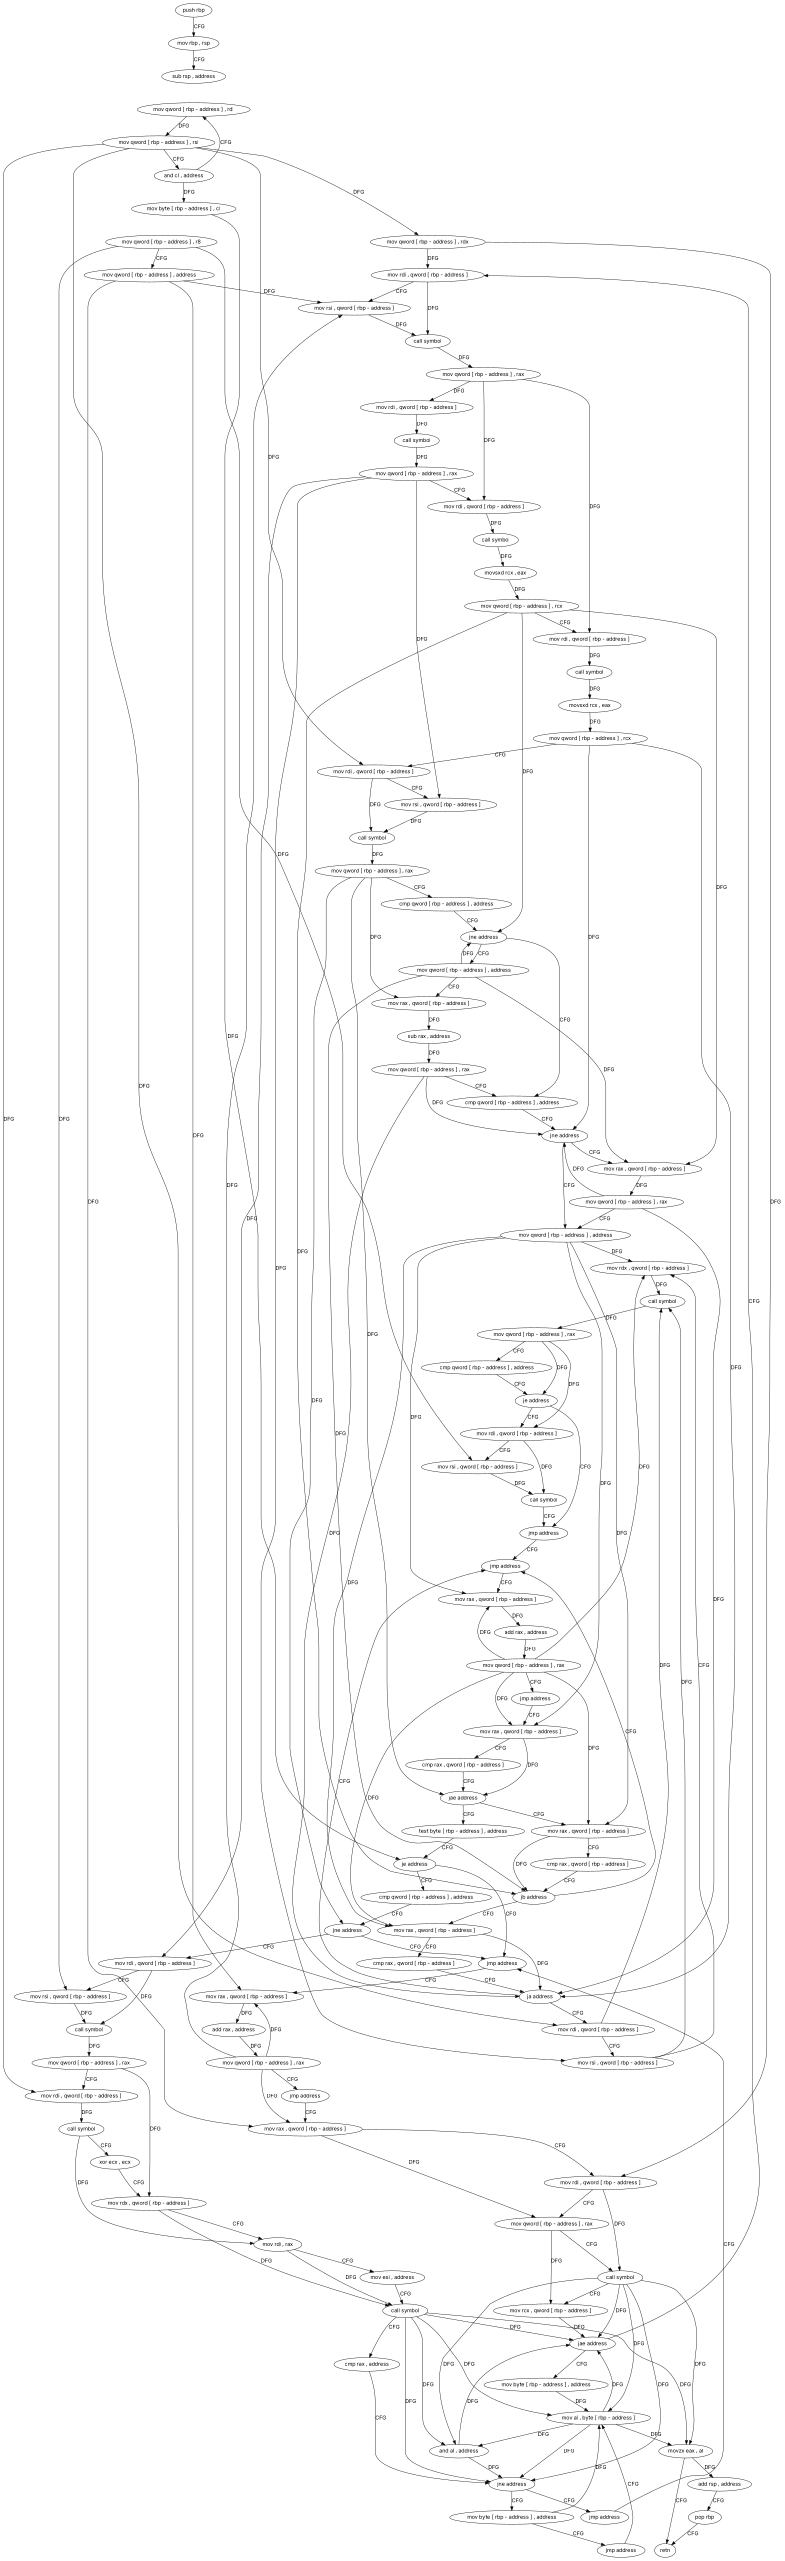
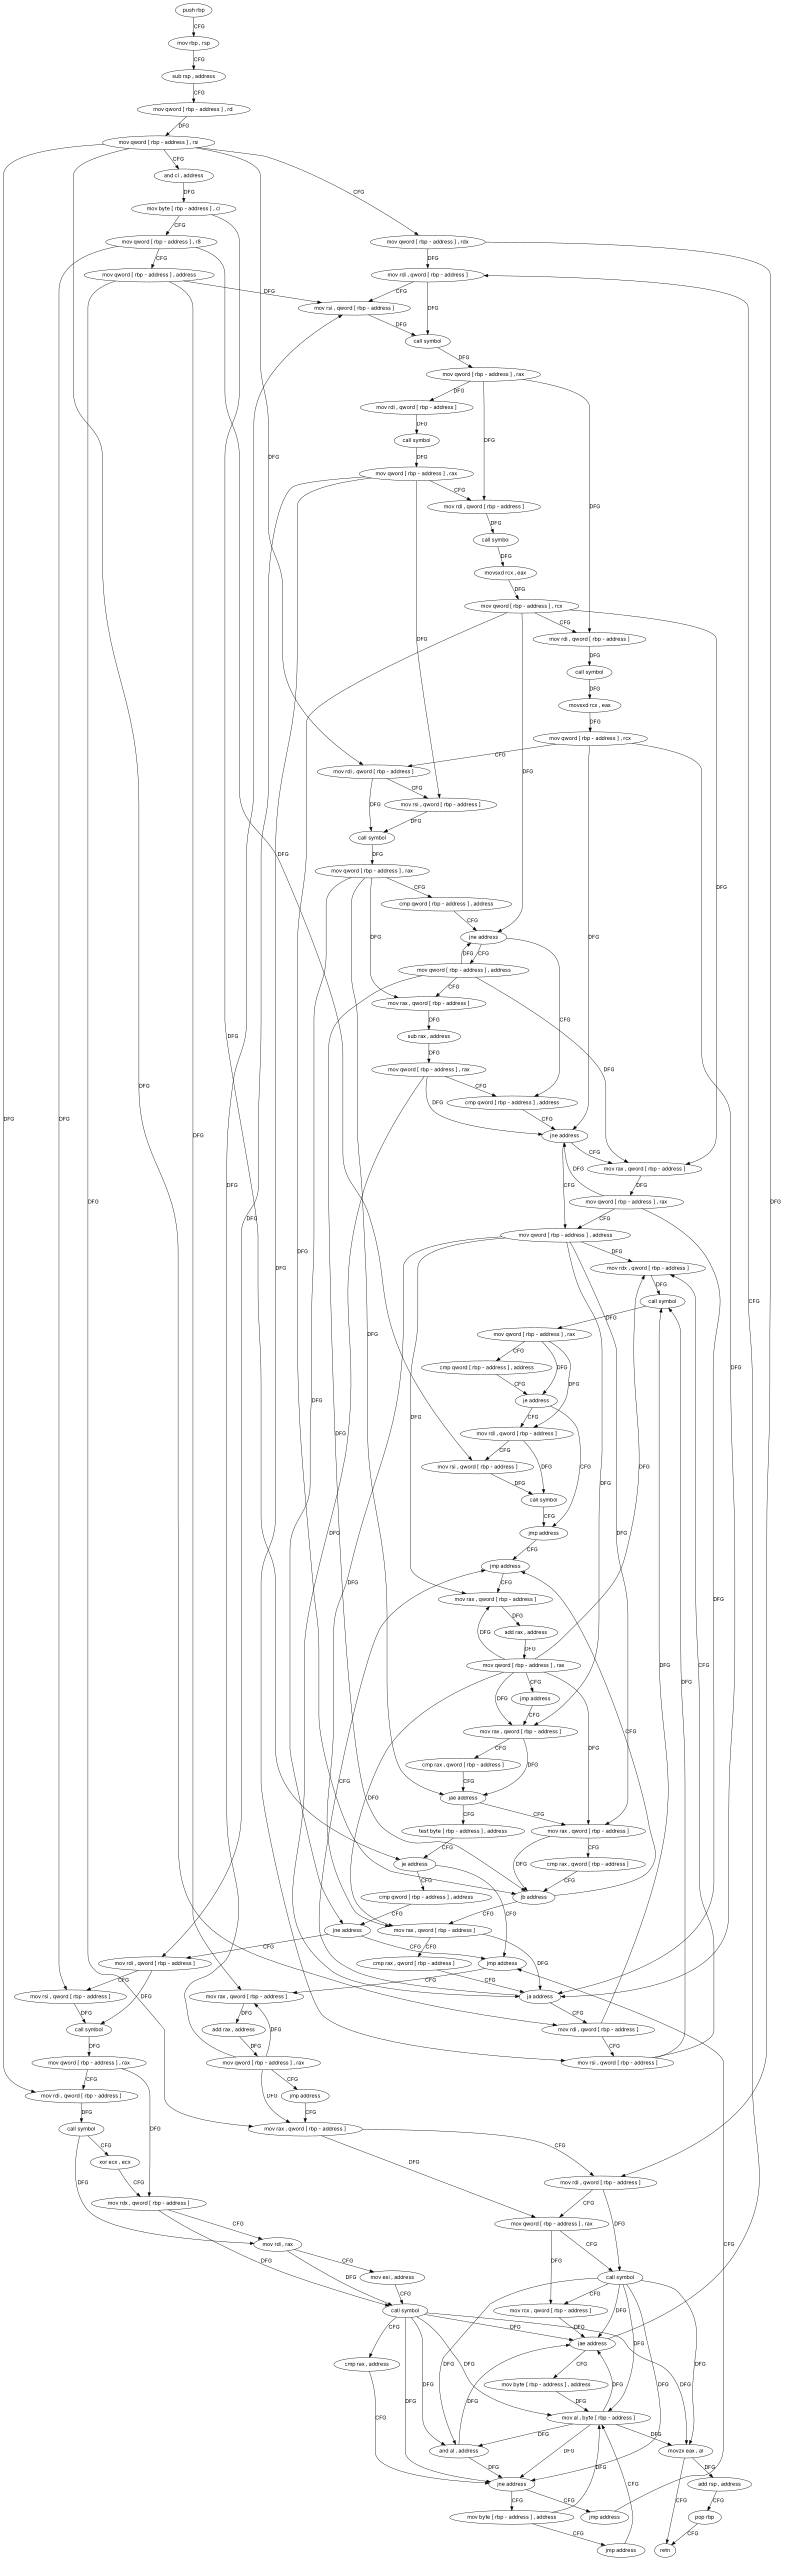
(219, 147) -> (194, 91)
(359, 192) -> (359, 192)
none -> (174, 224)
